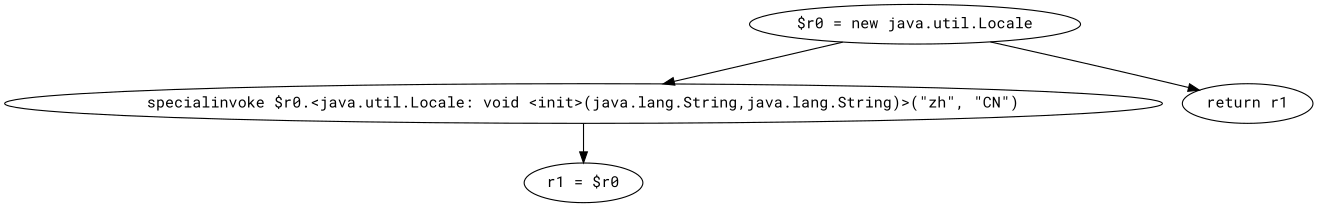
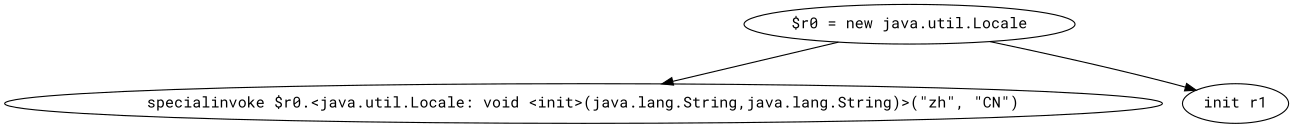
(1248, 104) -> (1236, 104)
(584, 183) -> none
